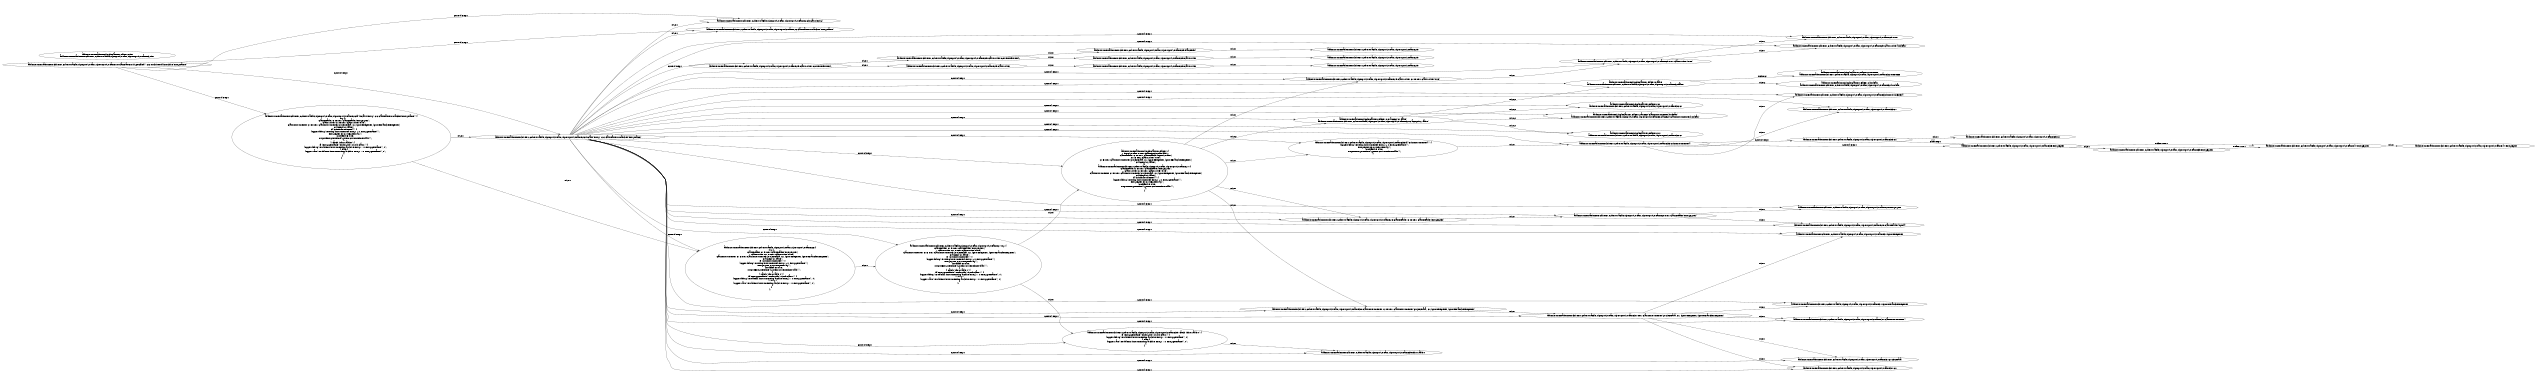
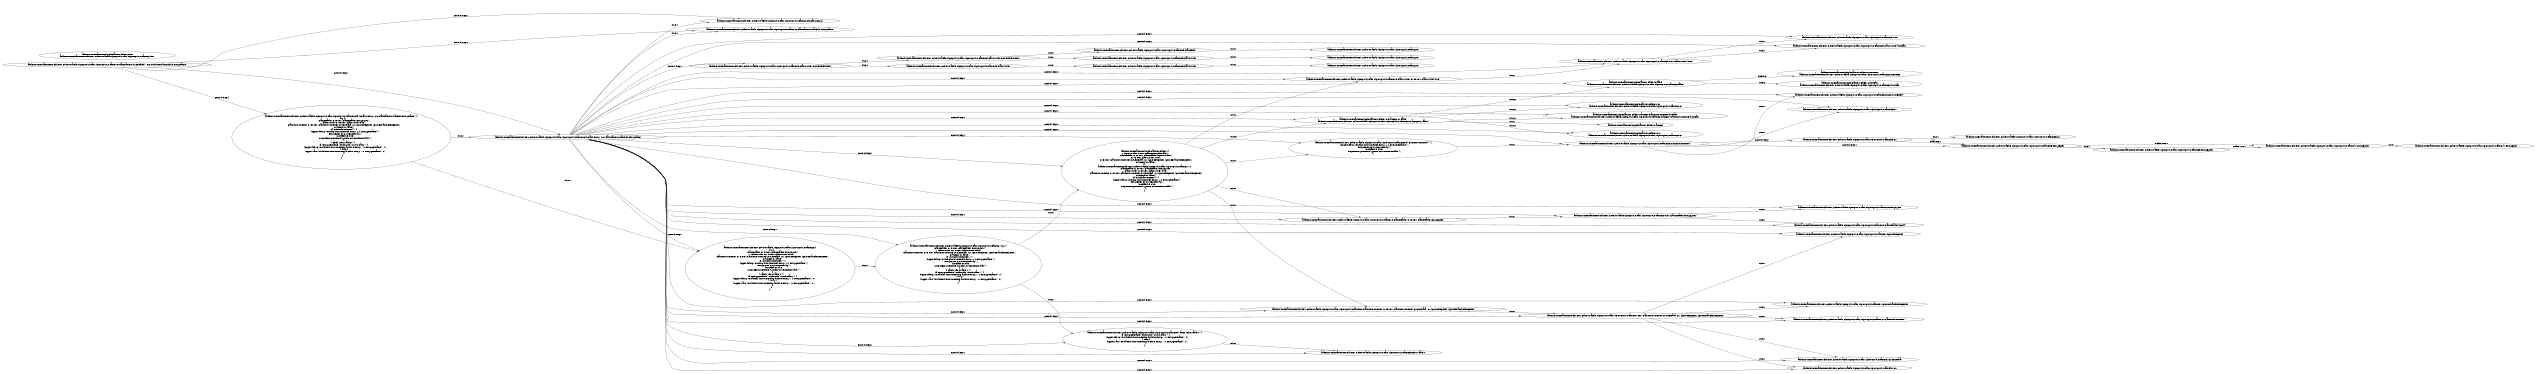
none -> (1635, 125)
